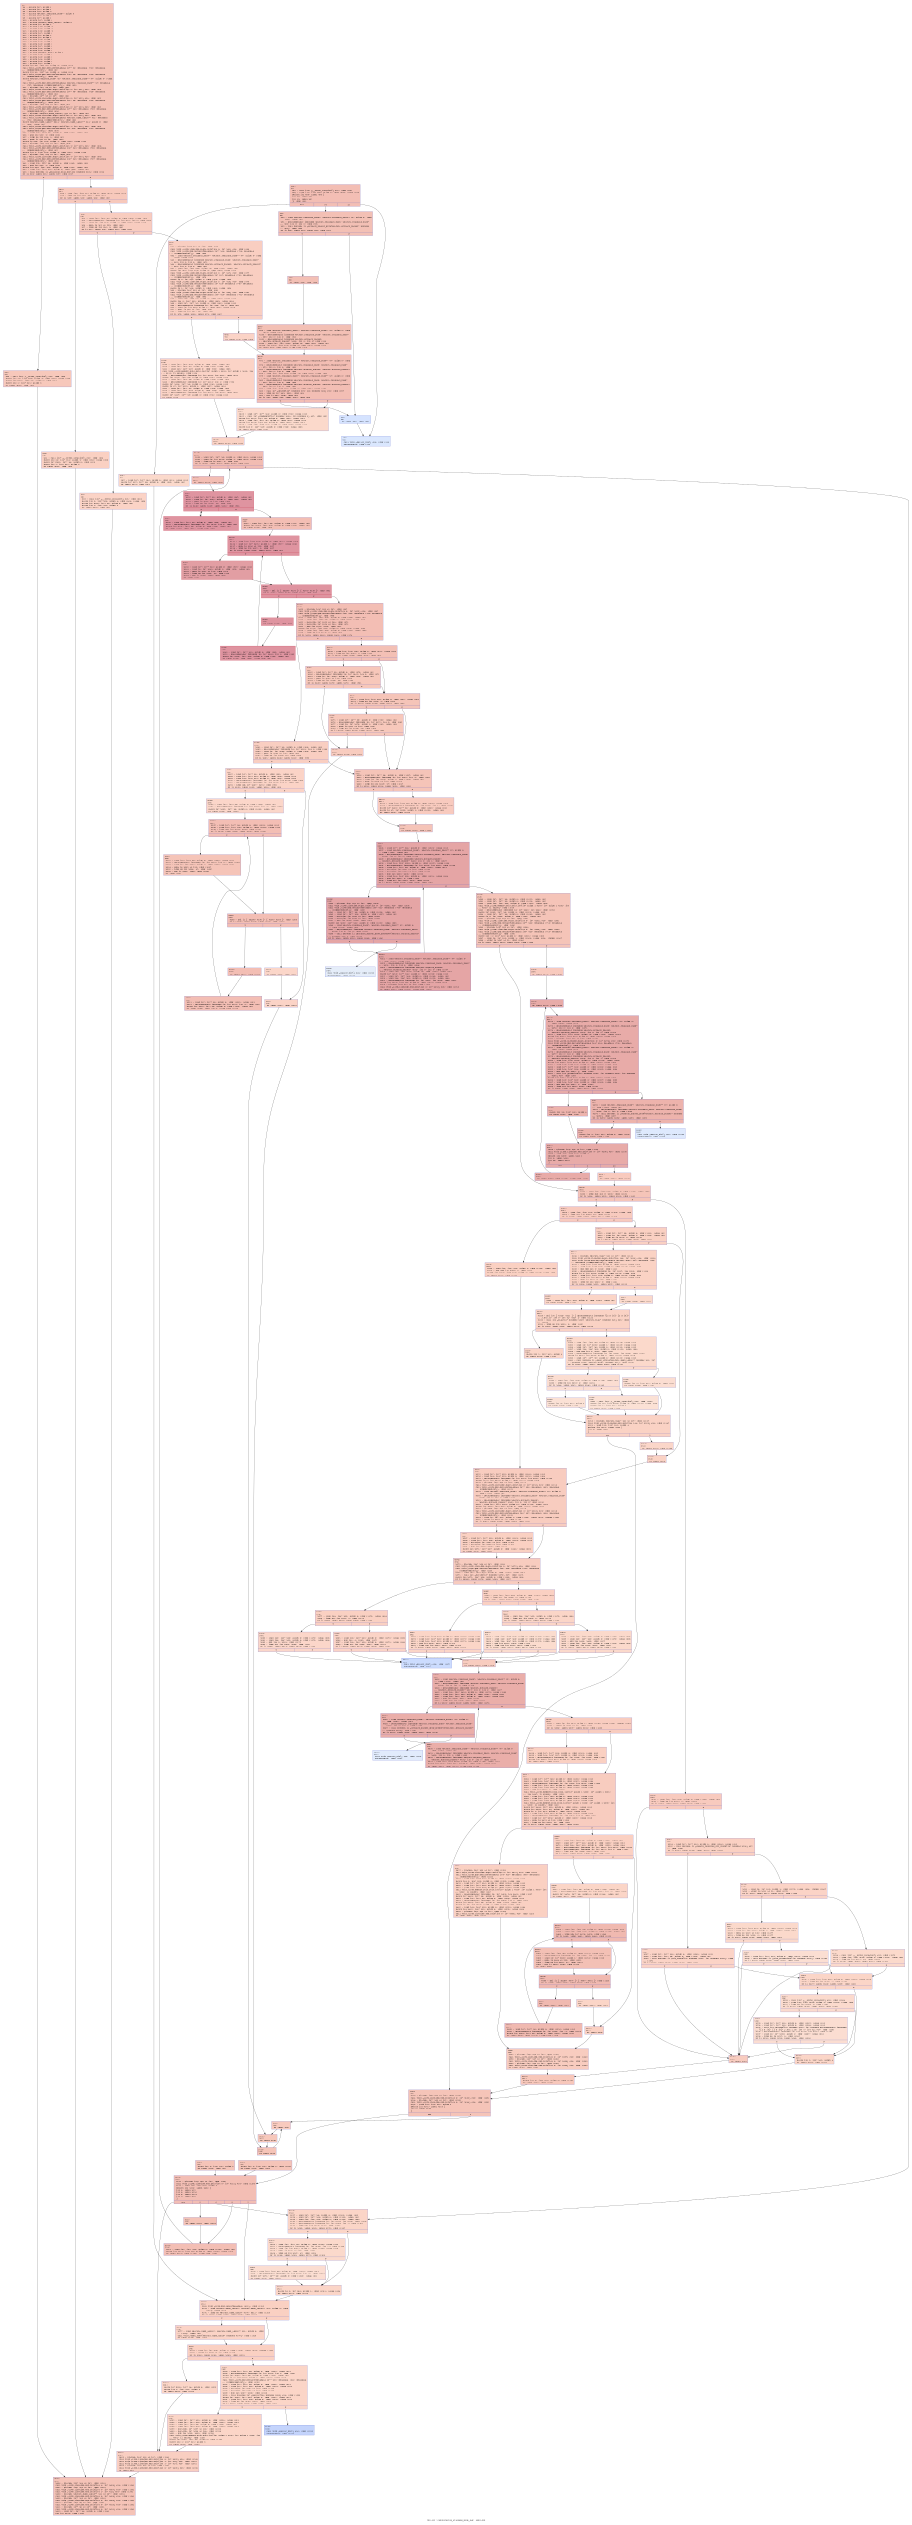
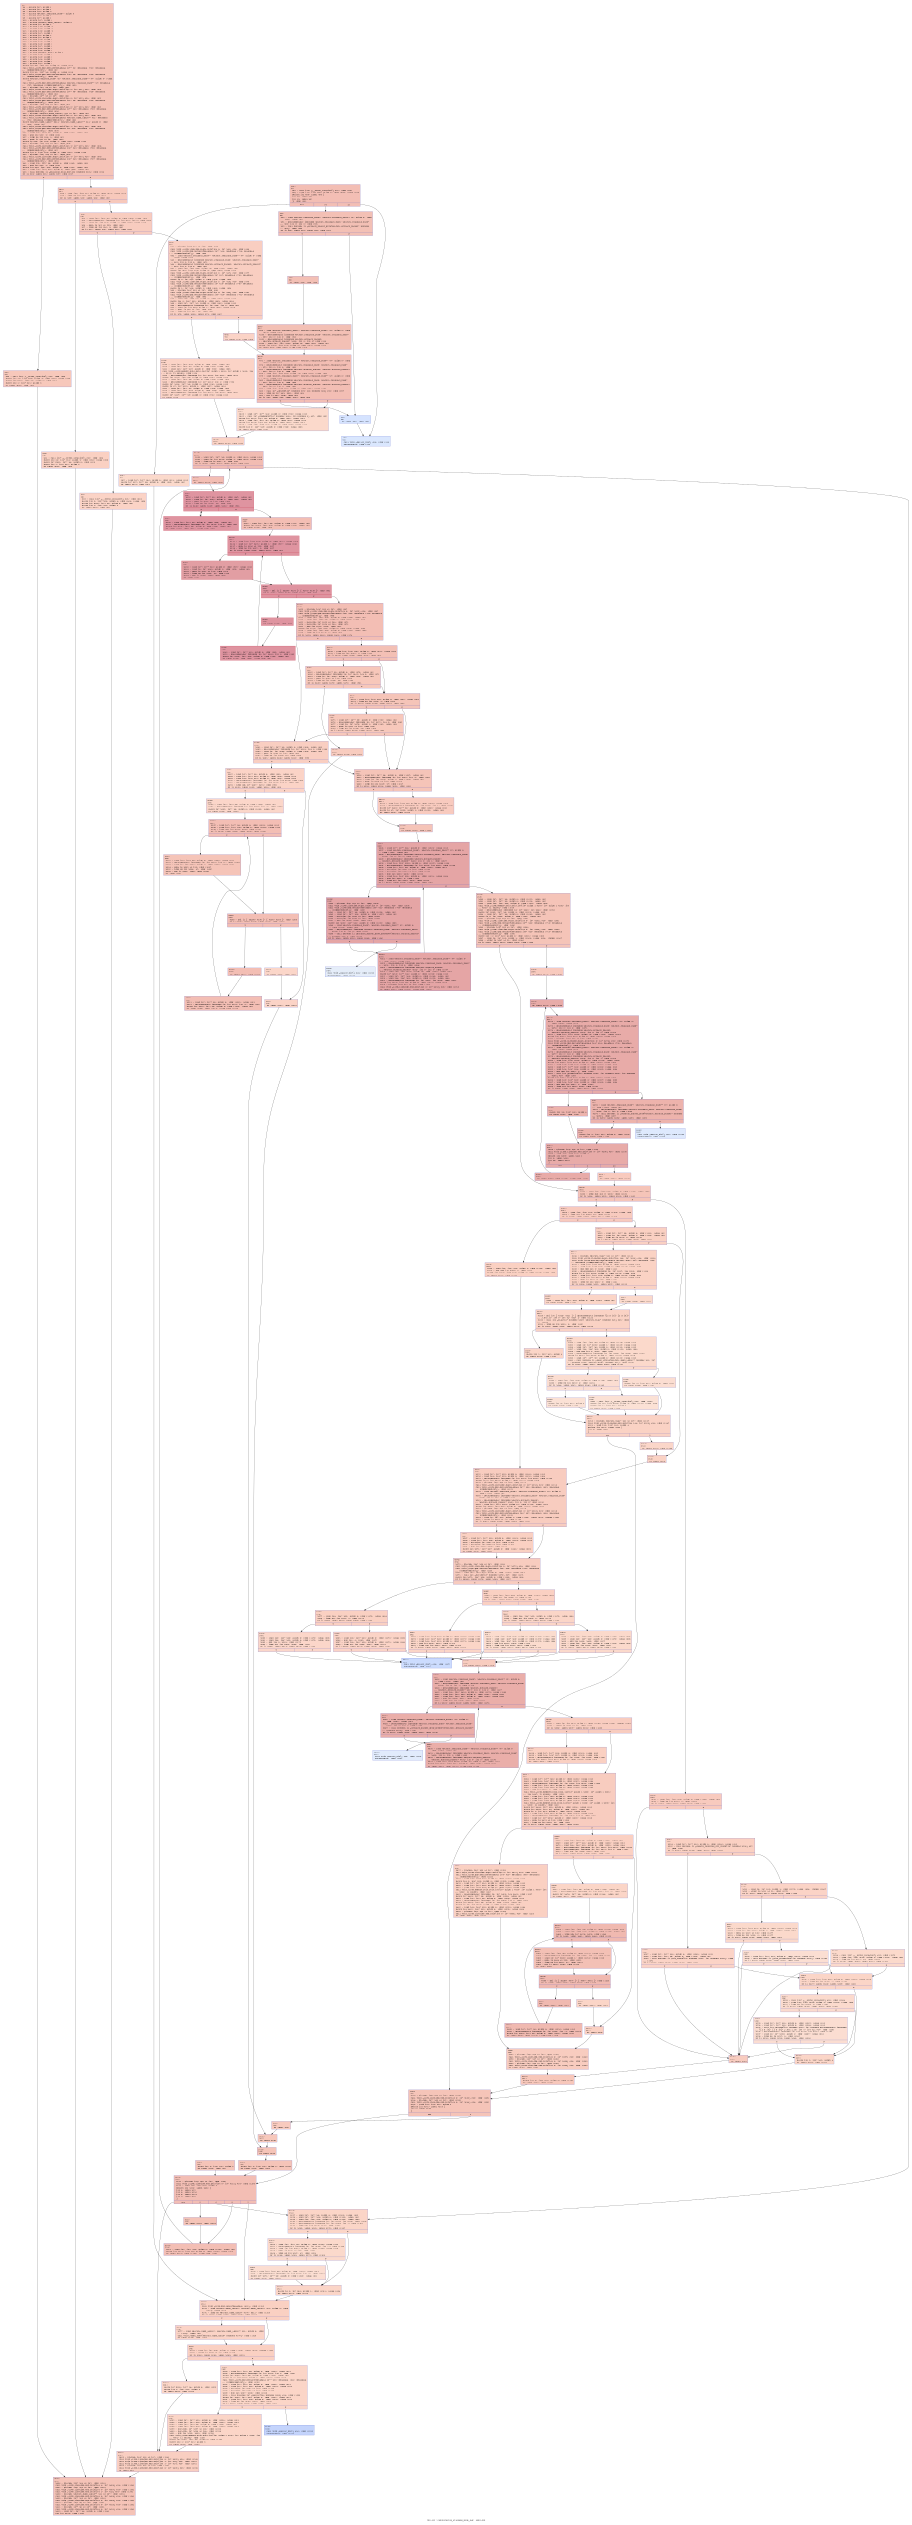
(347, 741) -> (317, 736)
(279, 2140) -> (266, 2157)
